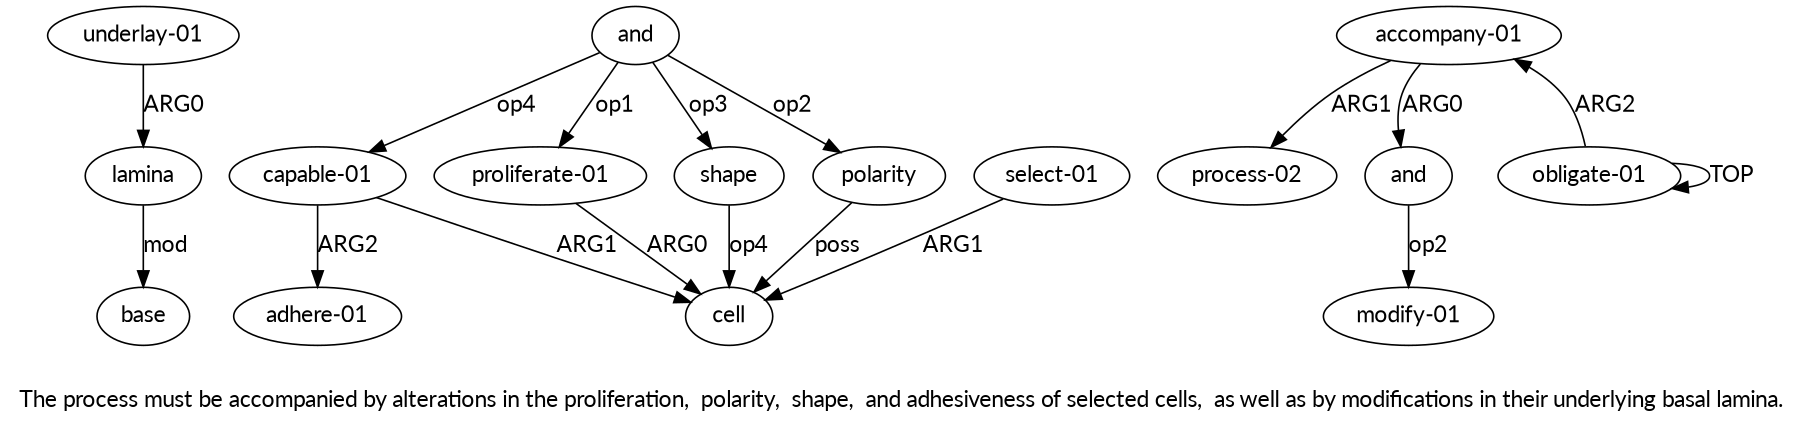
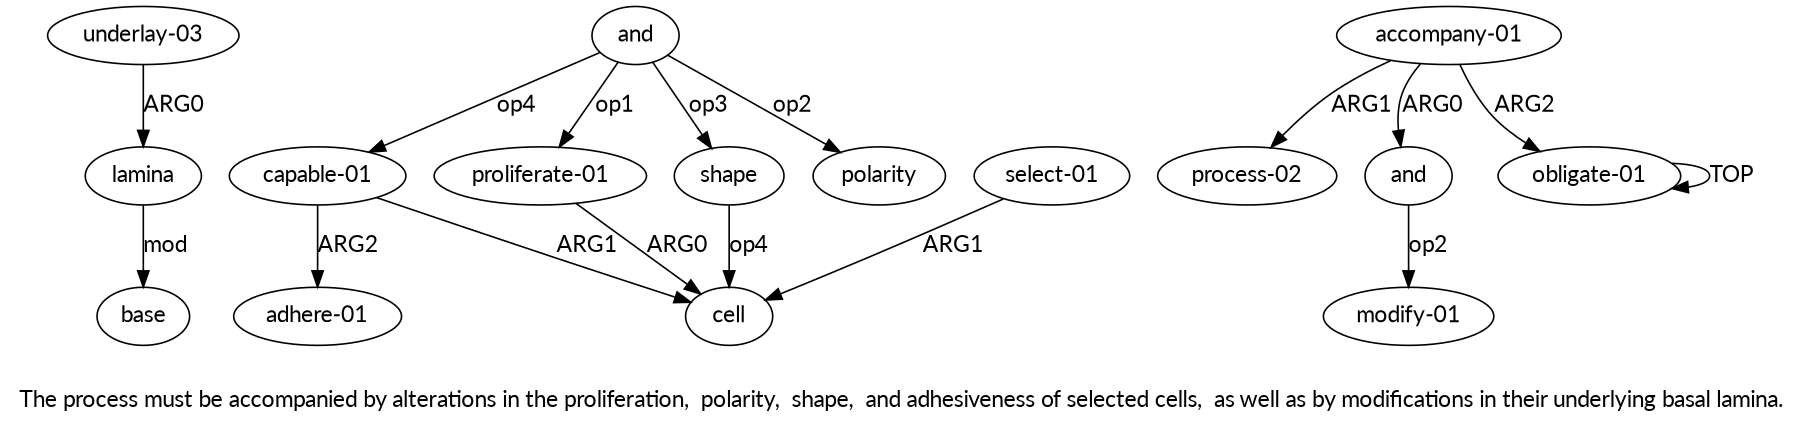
(143, 36) -> (143, 36)
(1567, 100) -> (1487, 109)
(809, 242) -> none
